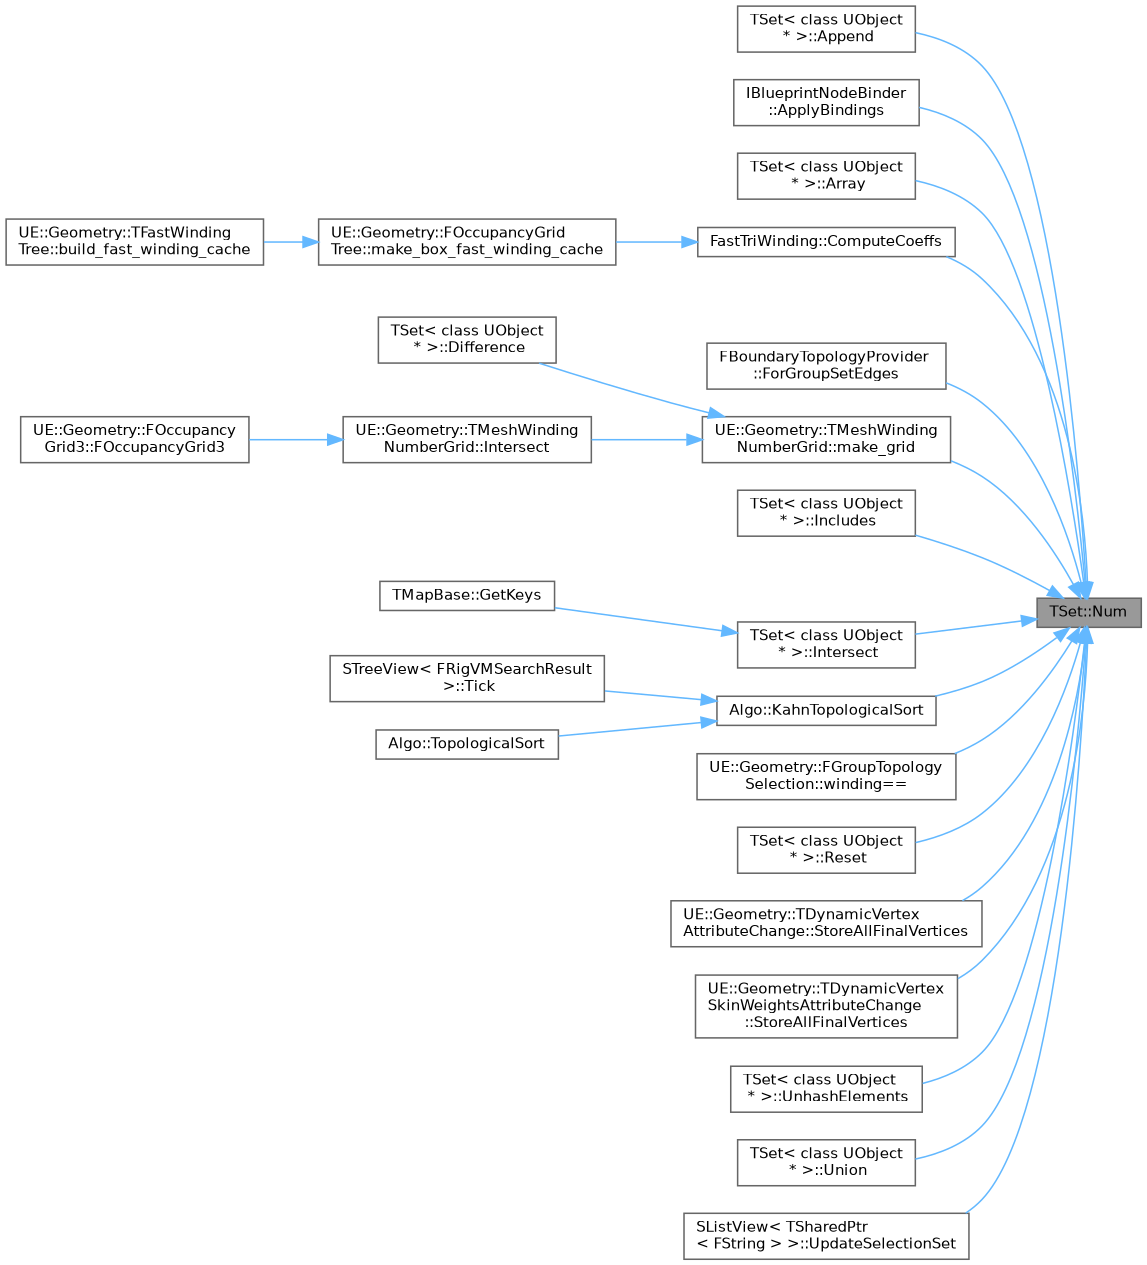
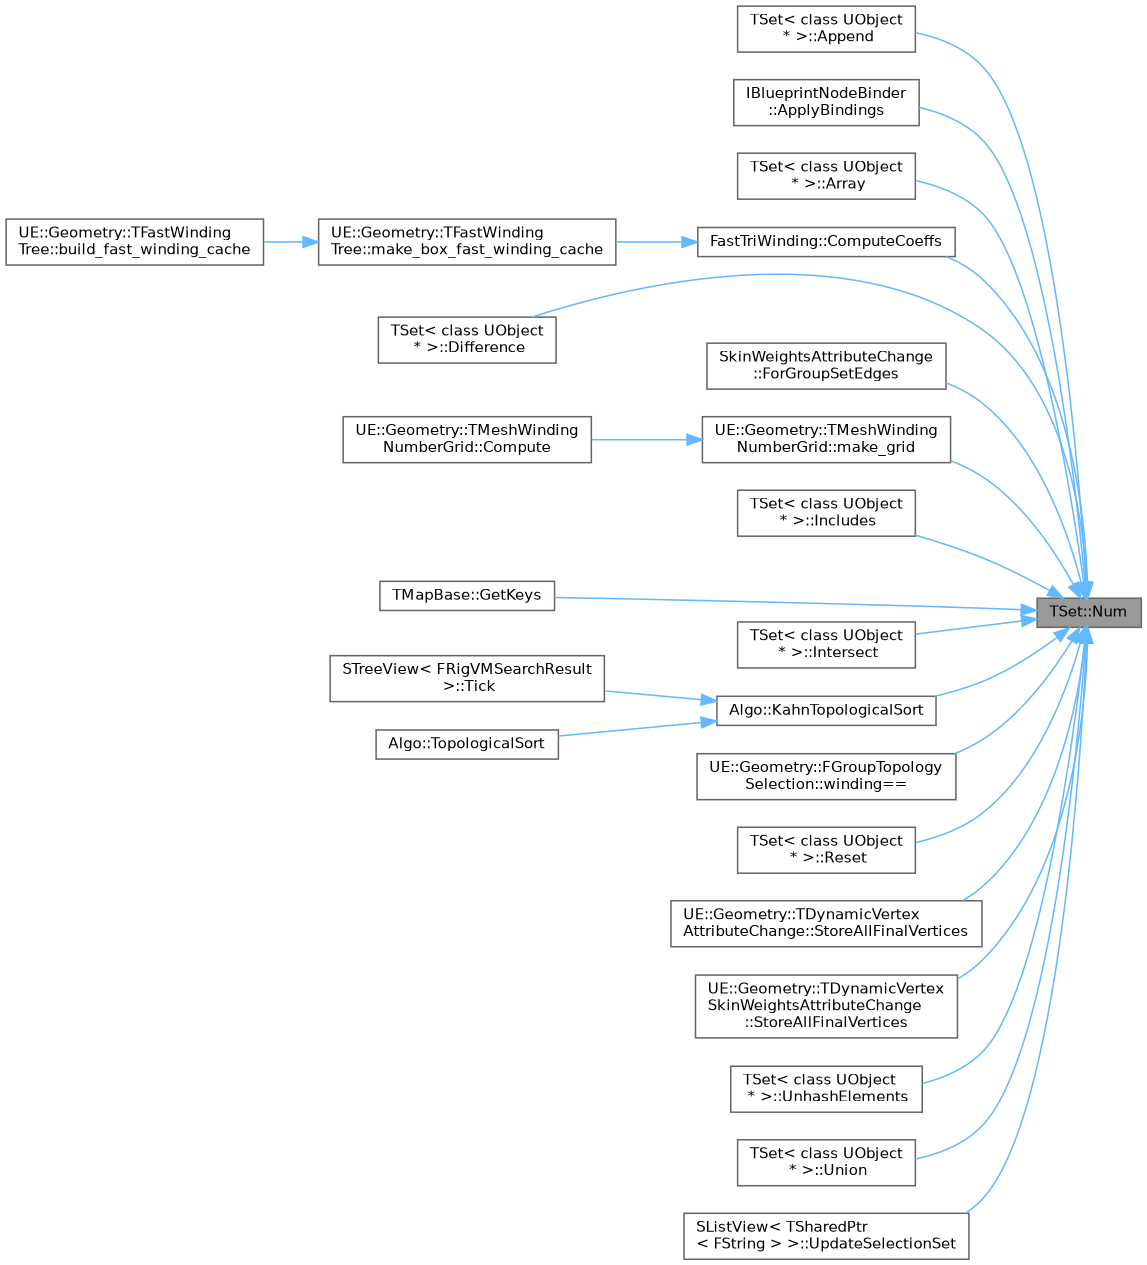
(467, 242) -> (467, 242)
(826, 366) -> (826, 366)
(624, 389) -> (899, 292)
(135, 440) -> none
(467, 440) -> (467, 440)
(638, 619) -> (788, 603)
